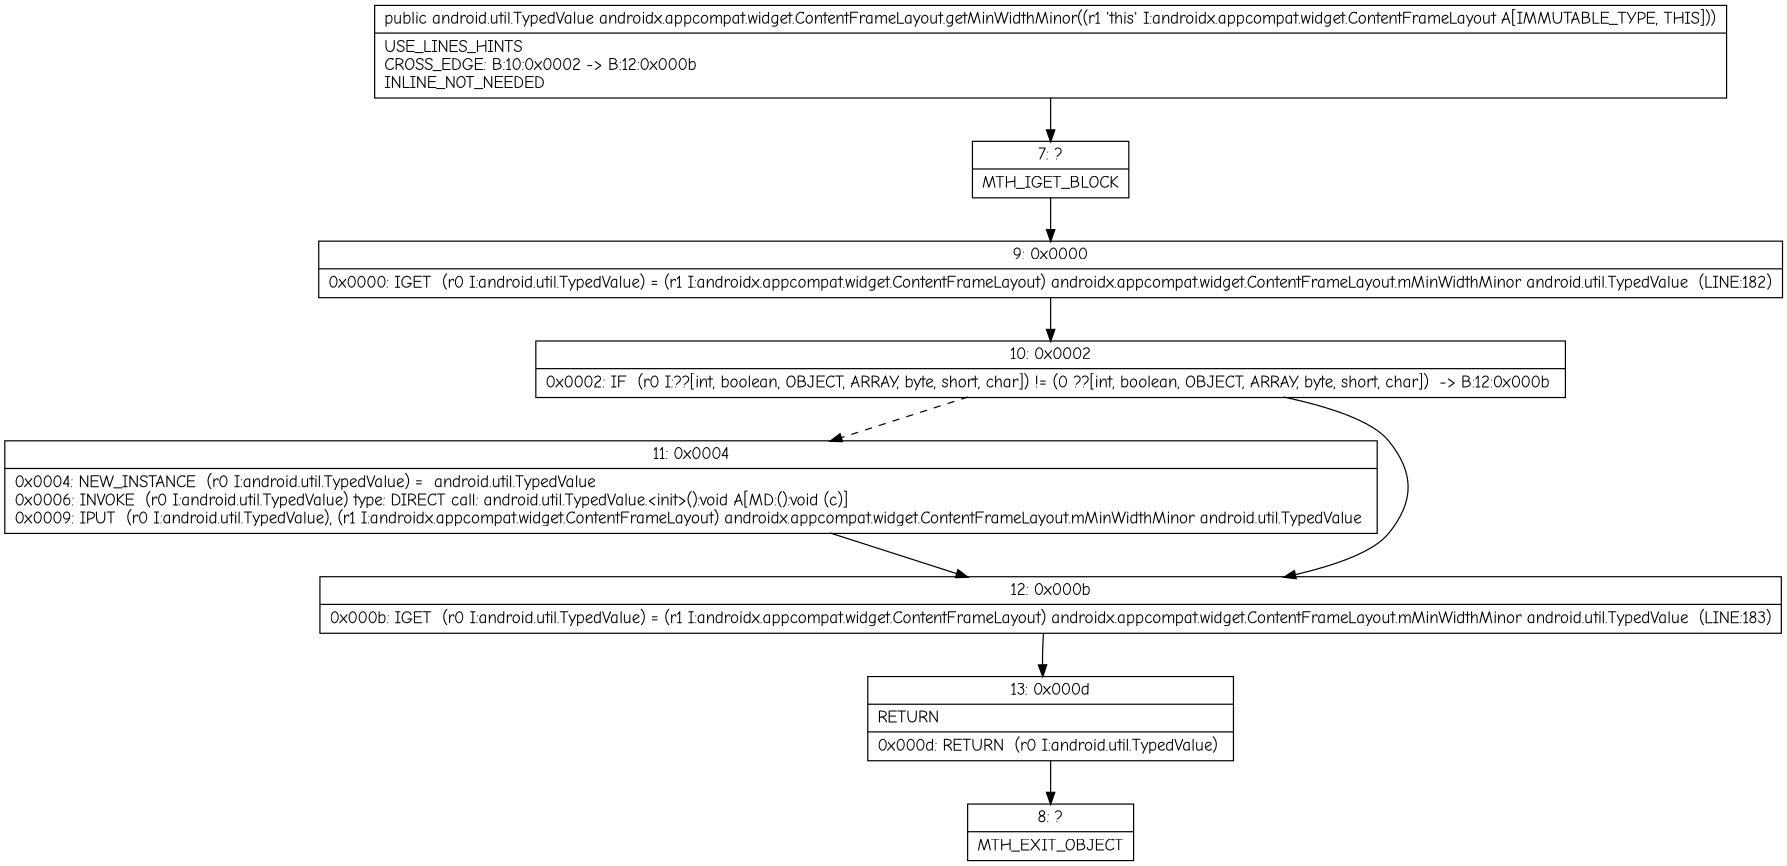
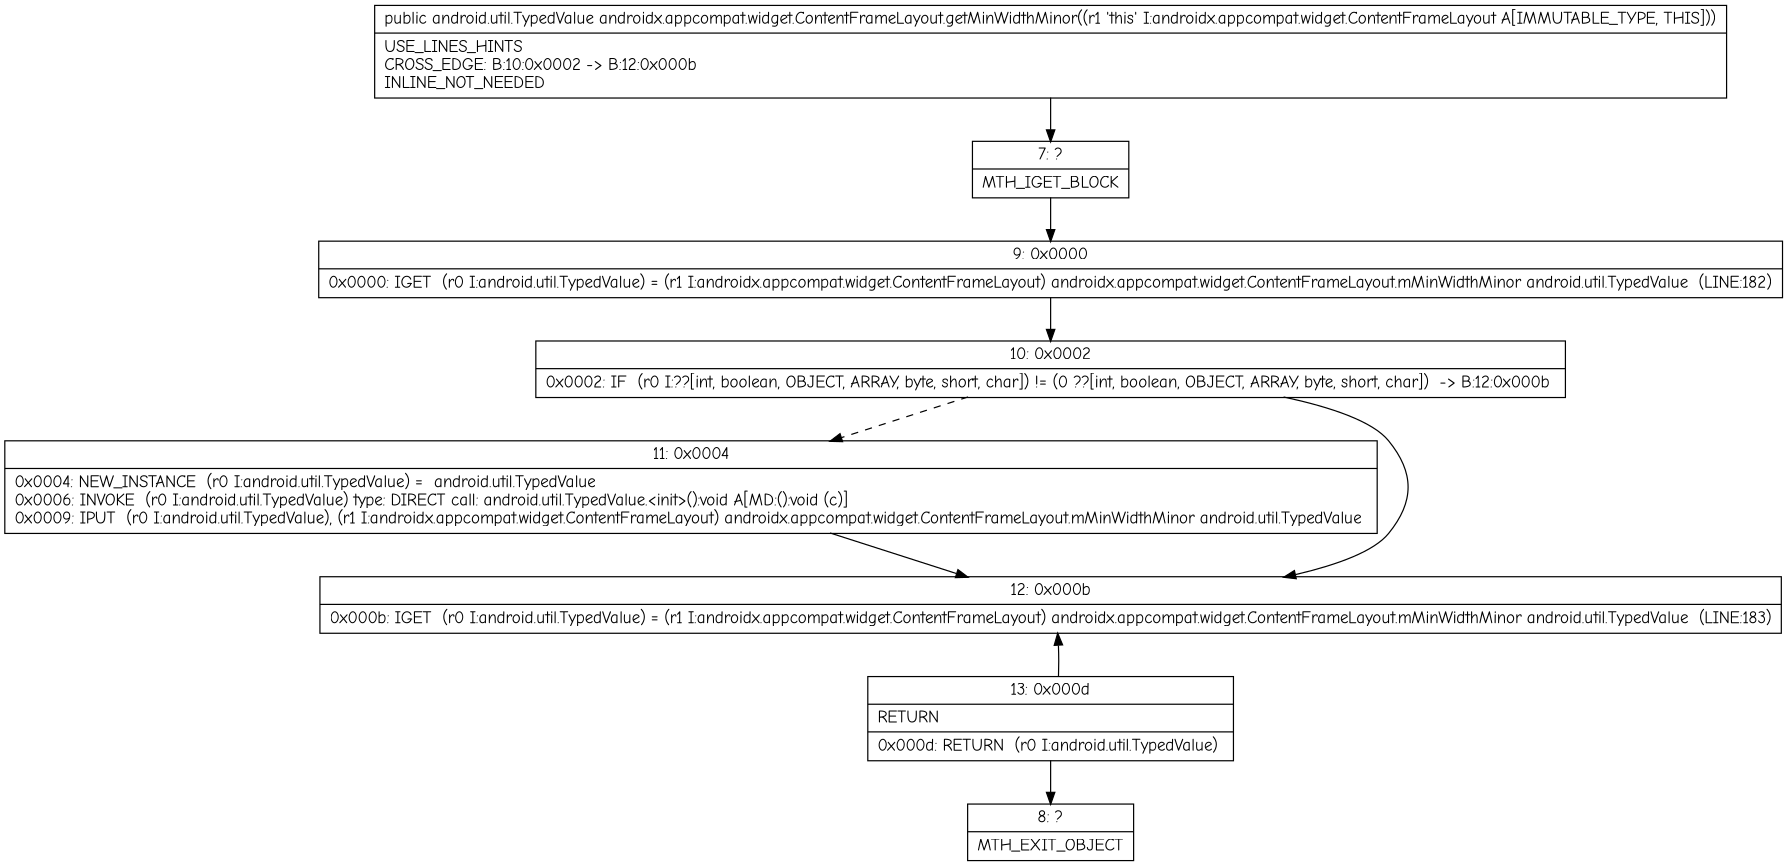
(1043, 649) -> (1059, 661)
